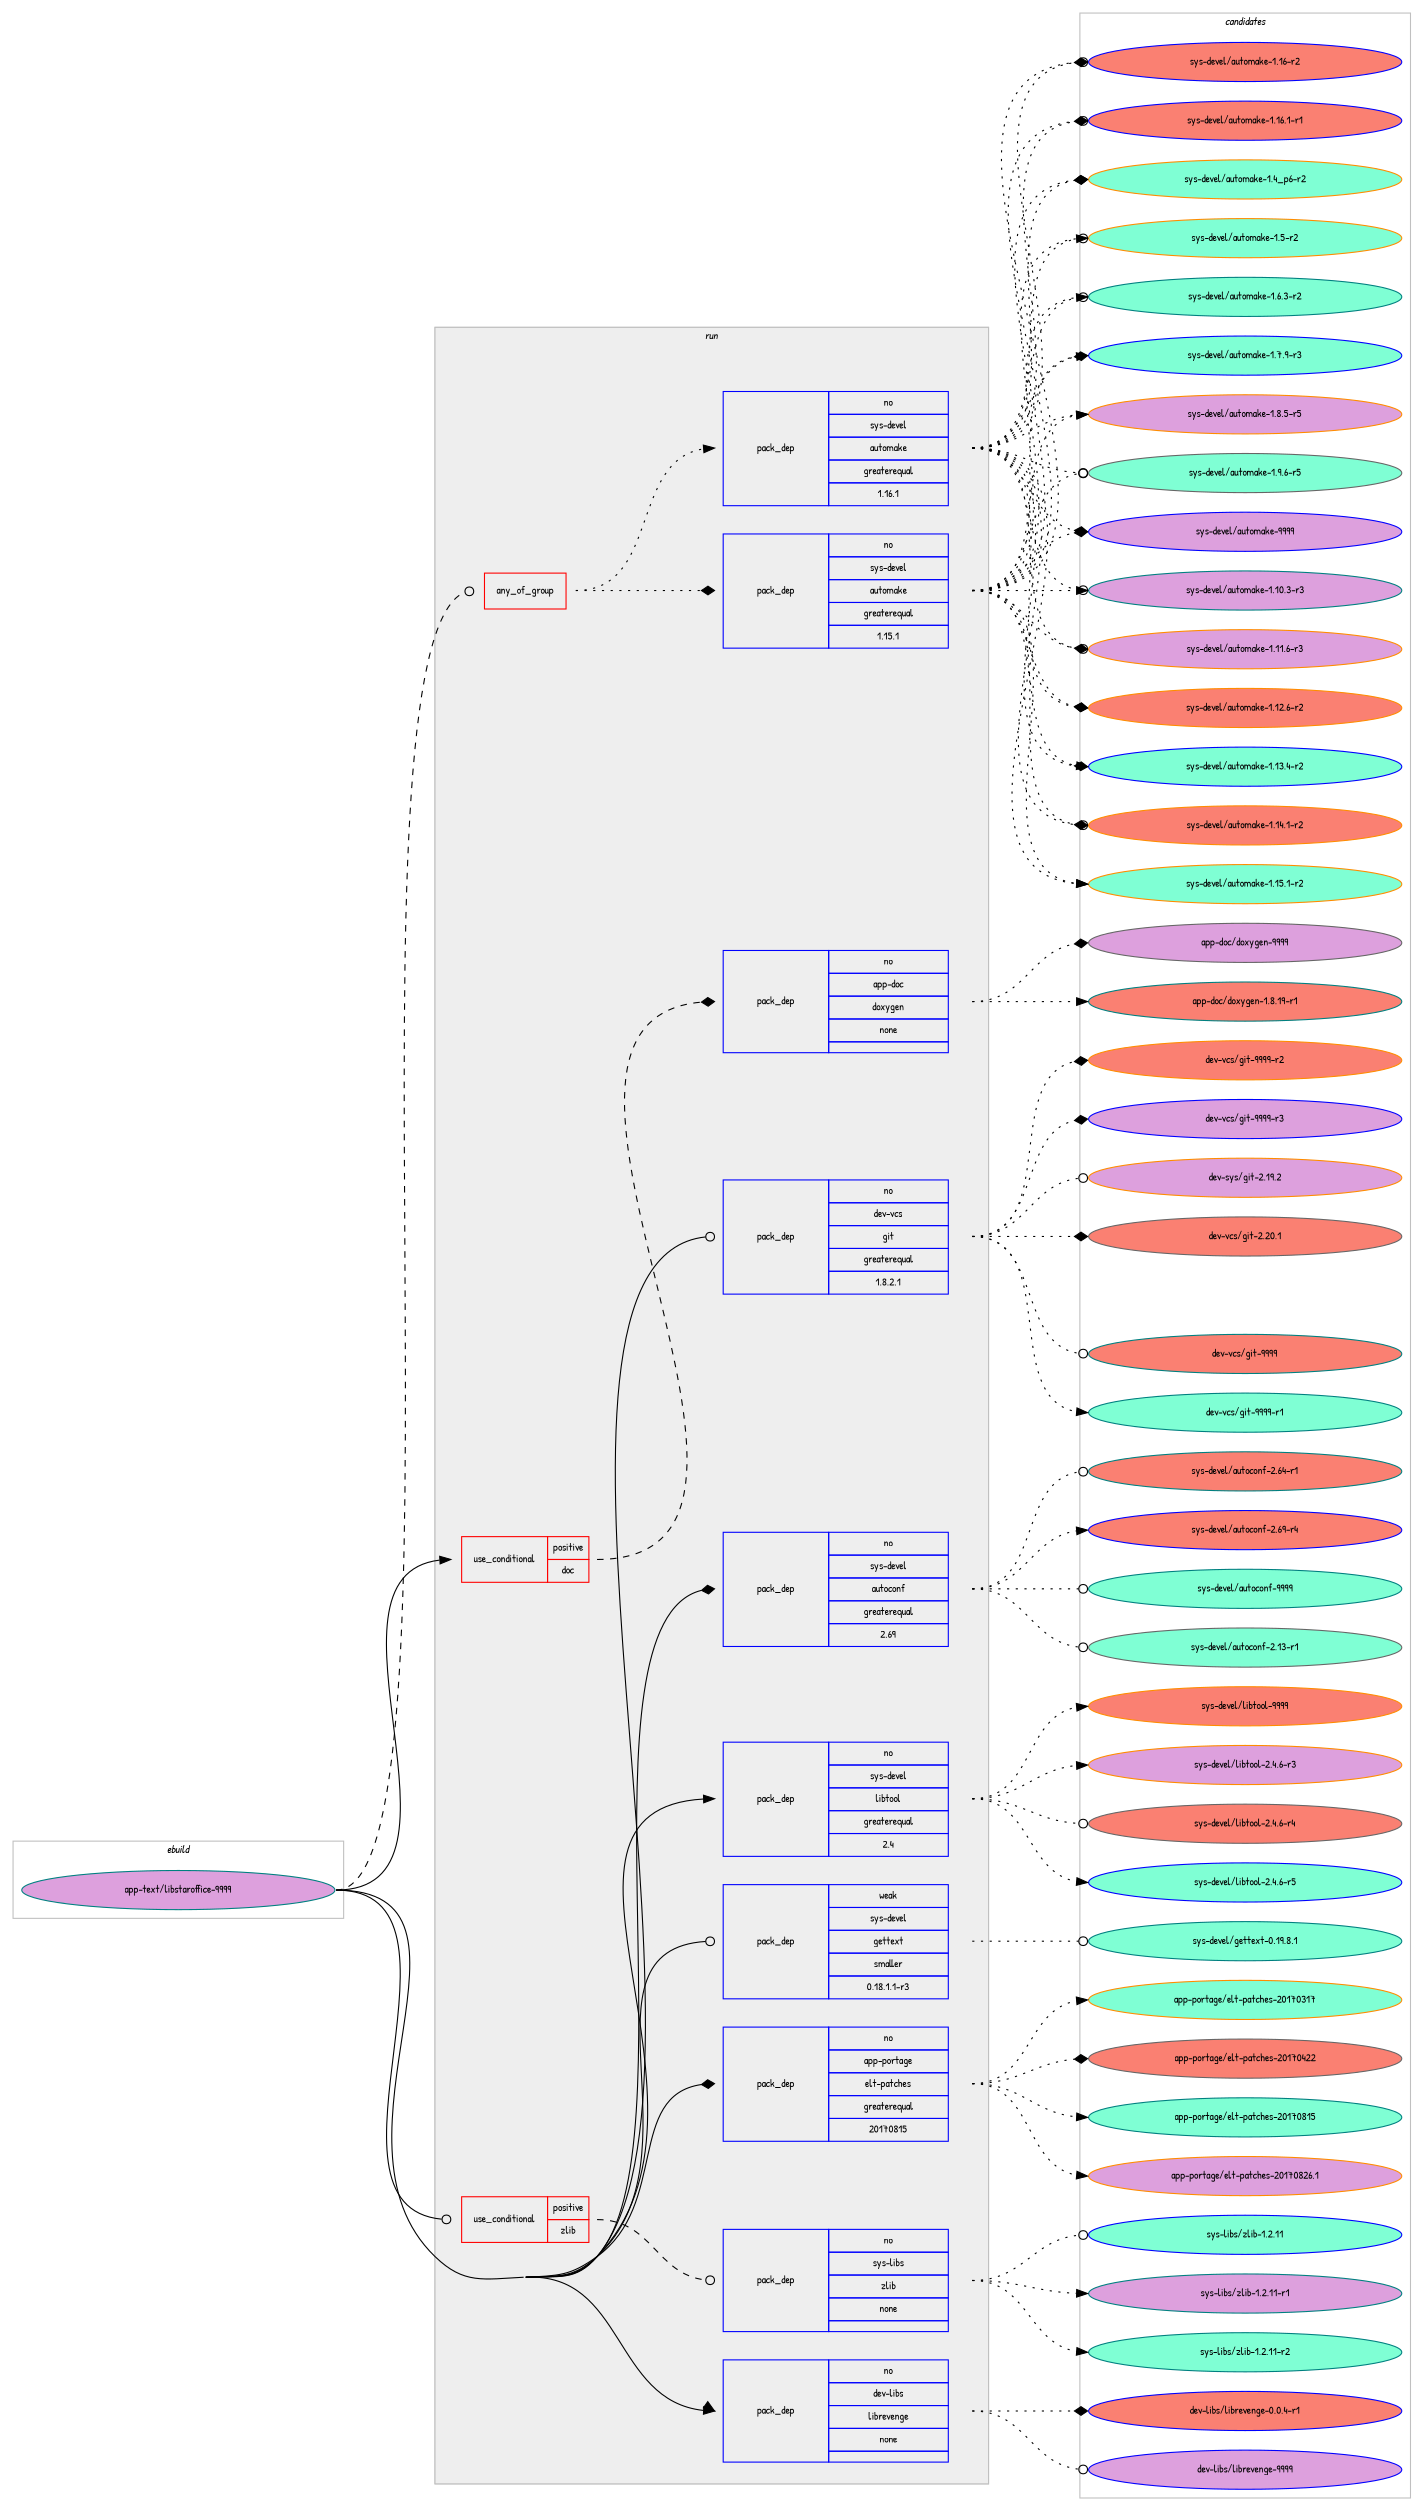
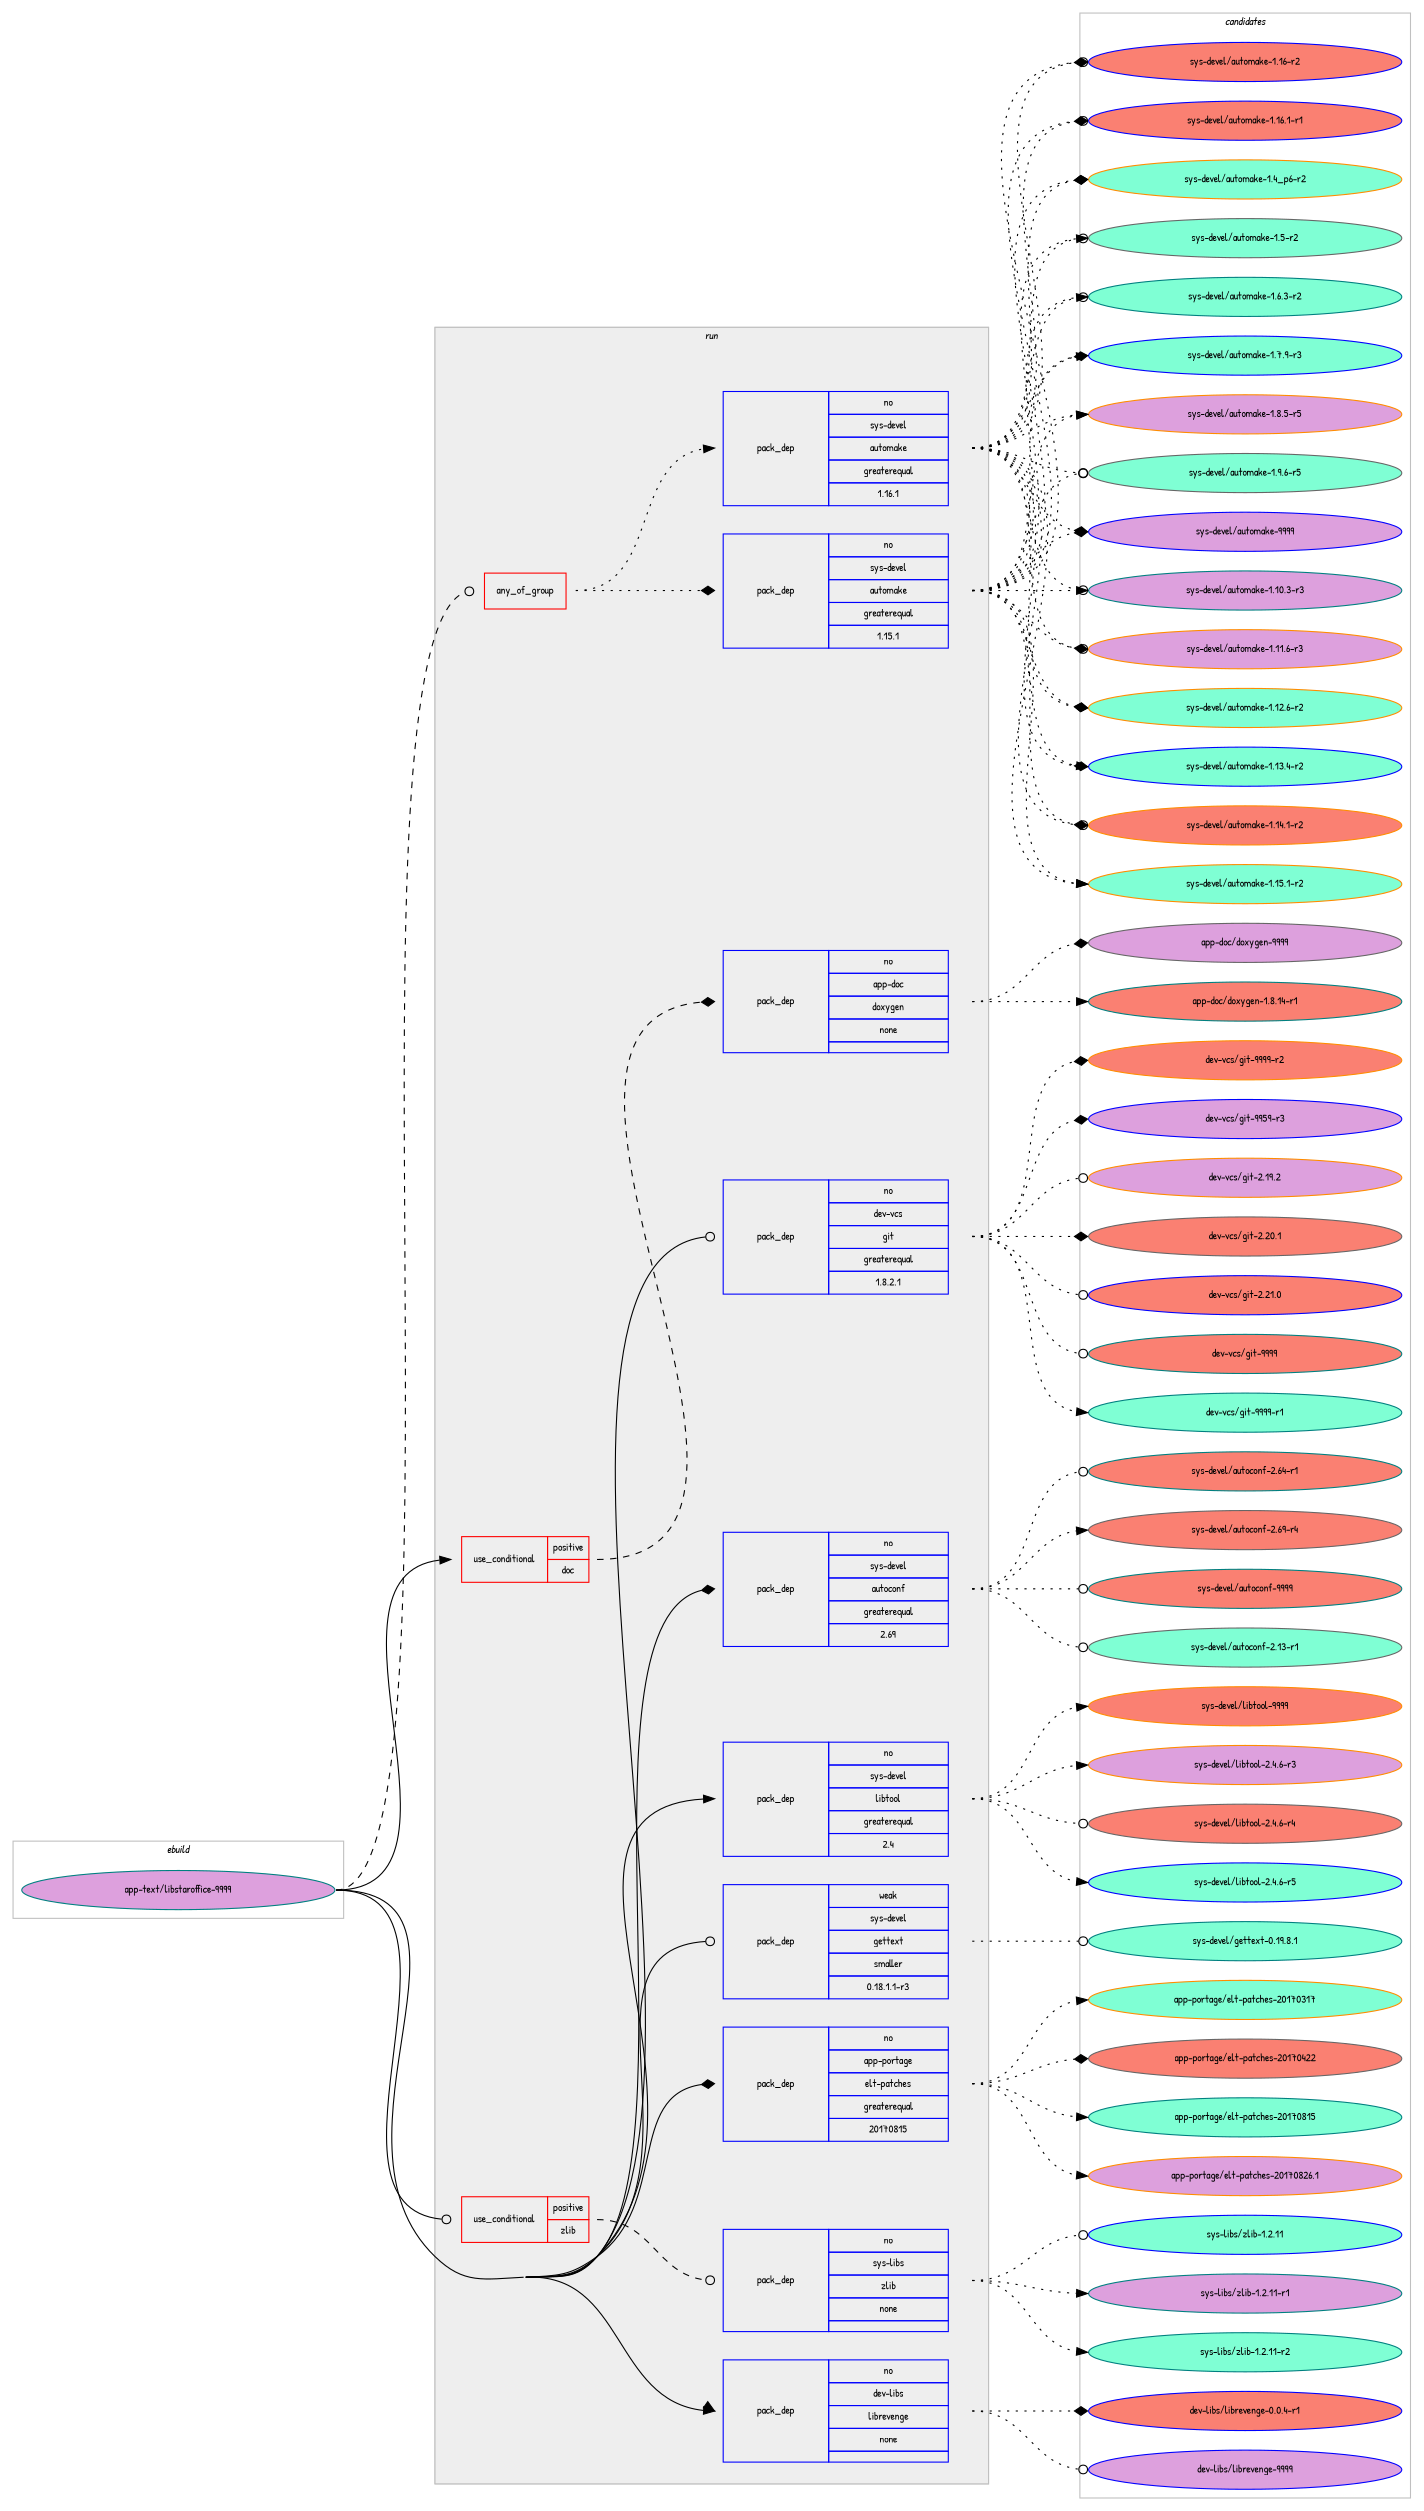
(1245, 238) -> (1245, 238)
(1245, 708) -> (1245, 708)
(1245, 1002) -> (1245, 1002)
(1245, 1119) -> (1245, 1119)
(1245, 1178) -> (1245, 1178)
none -> (1245, 1295)
(1245, 1530) -> (1245, 1530)
(1245, 1589) -> (1245, 1589)
